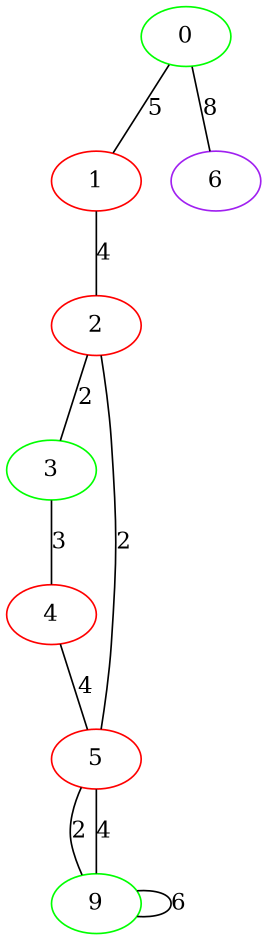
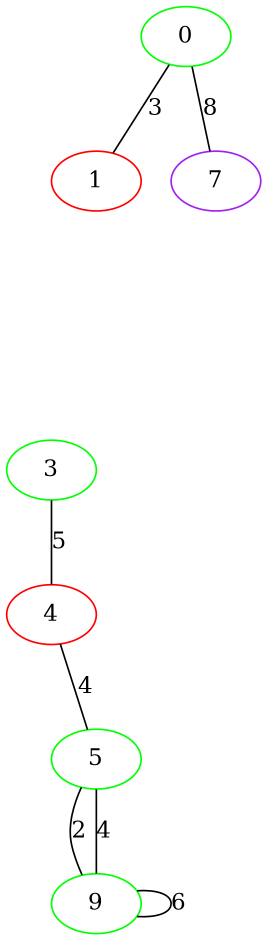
(156, 109) -> (156, 109)
(216, 181) -> (216, 181)
(96, 326) -> none
(60, 542) -> (60, 542)
(96, 759) -> (96, 759)
